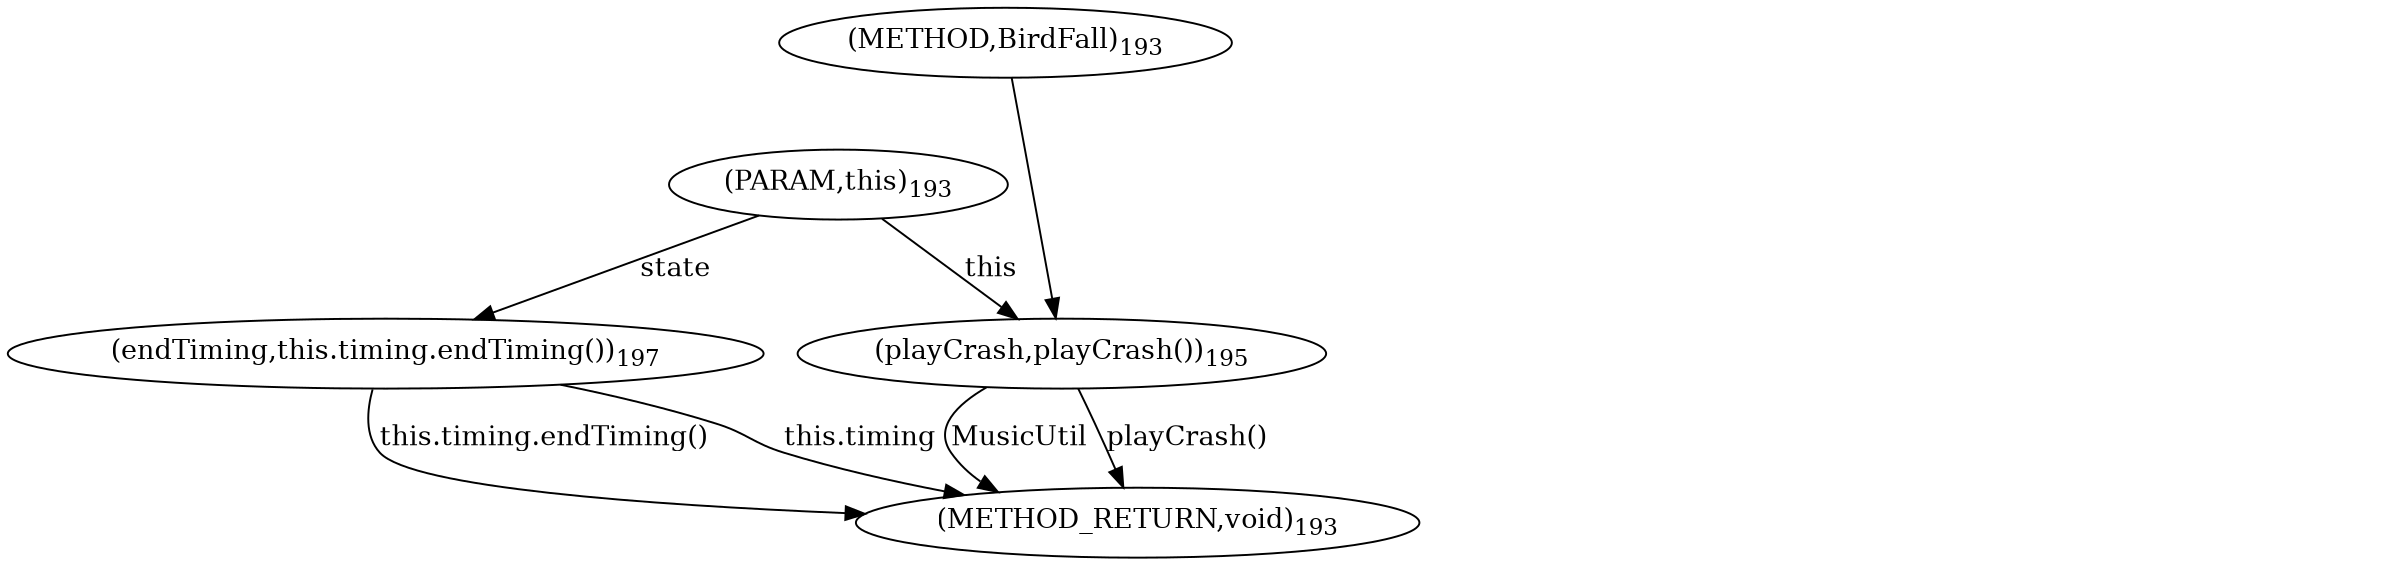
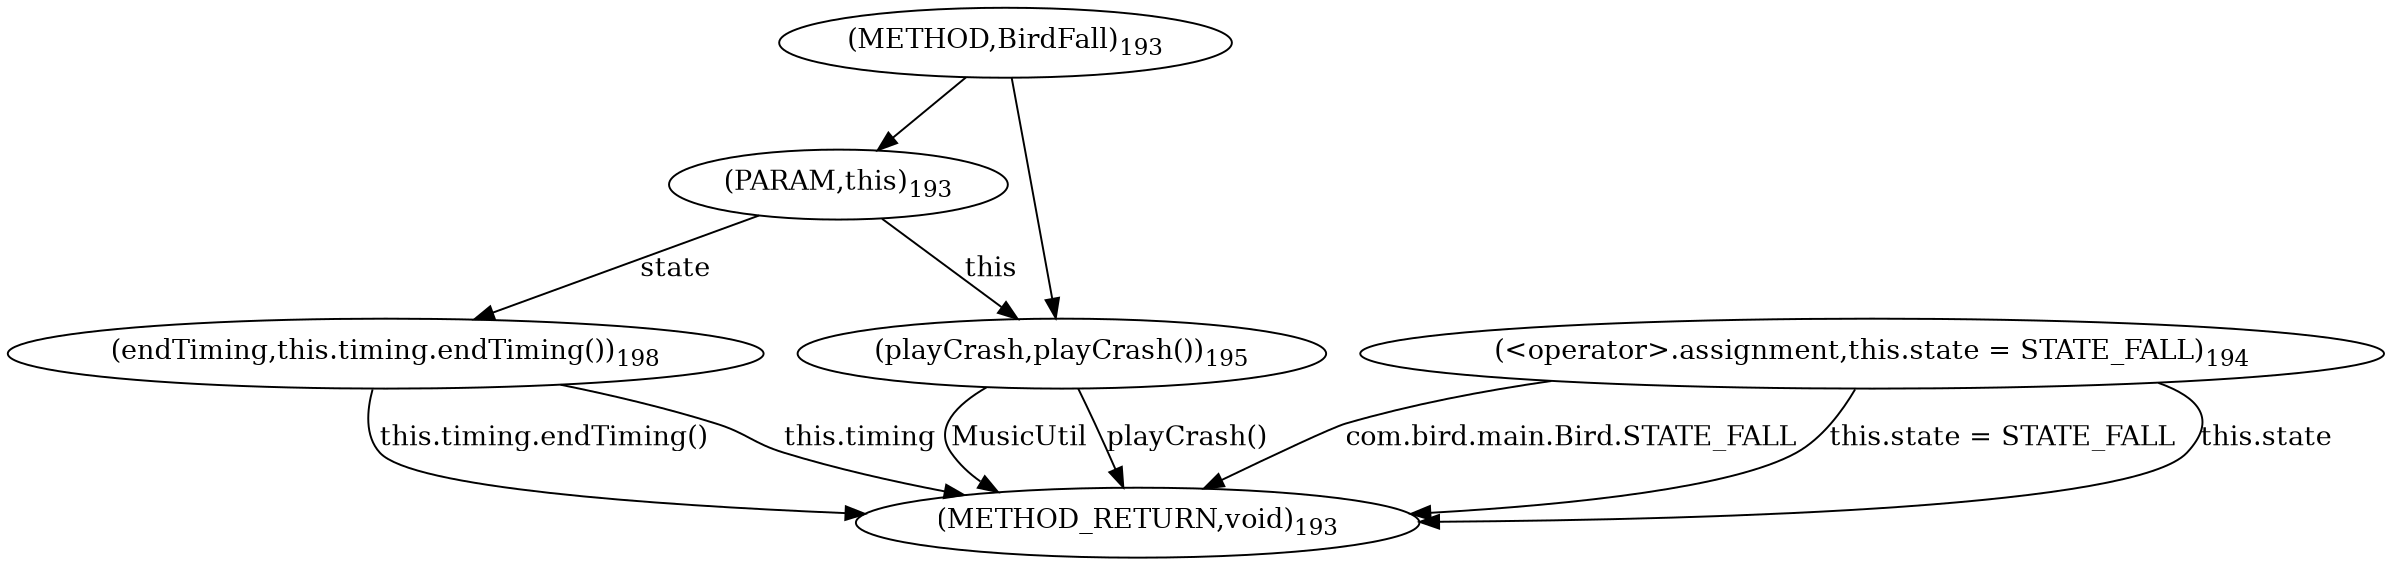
none -> (929, 108)
(638, 351) -> (638, 351)
none -> (1872, 354)
